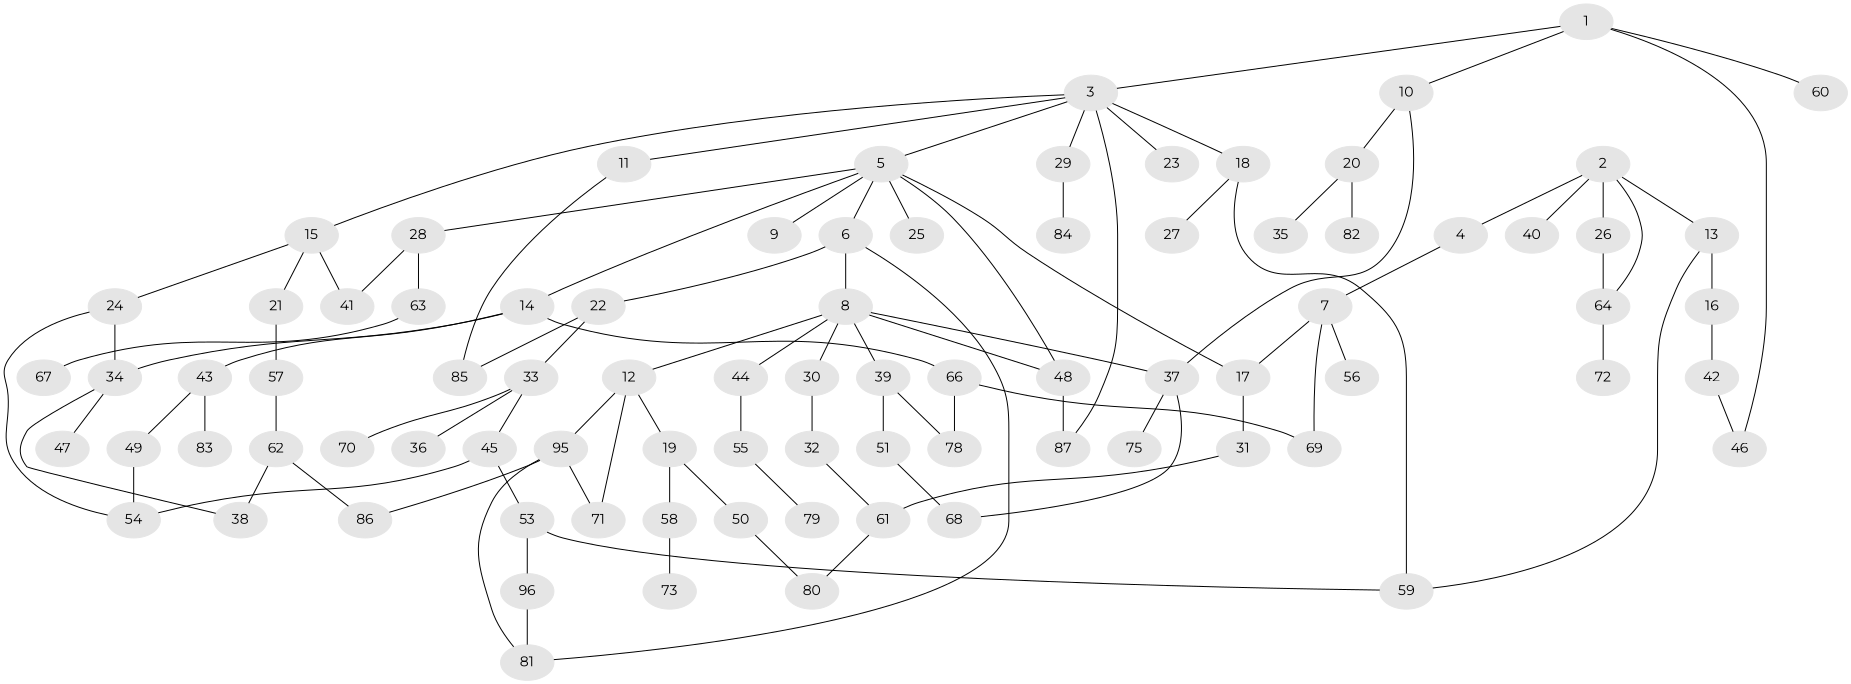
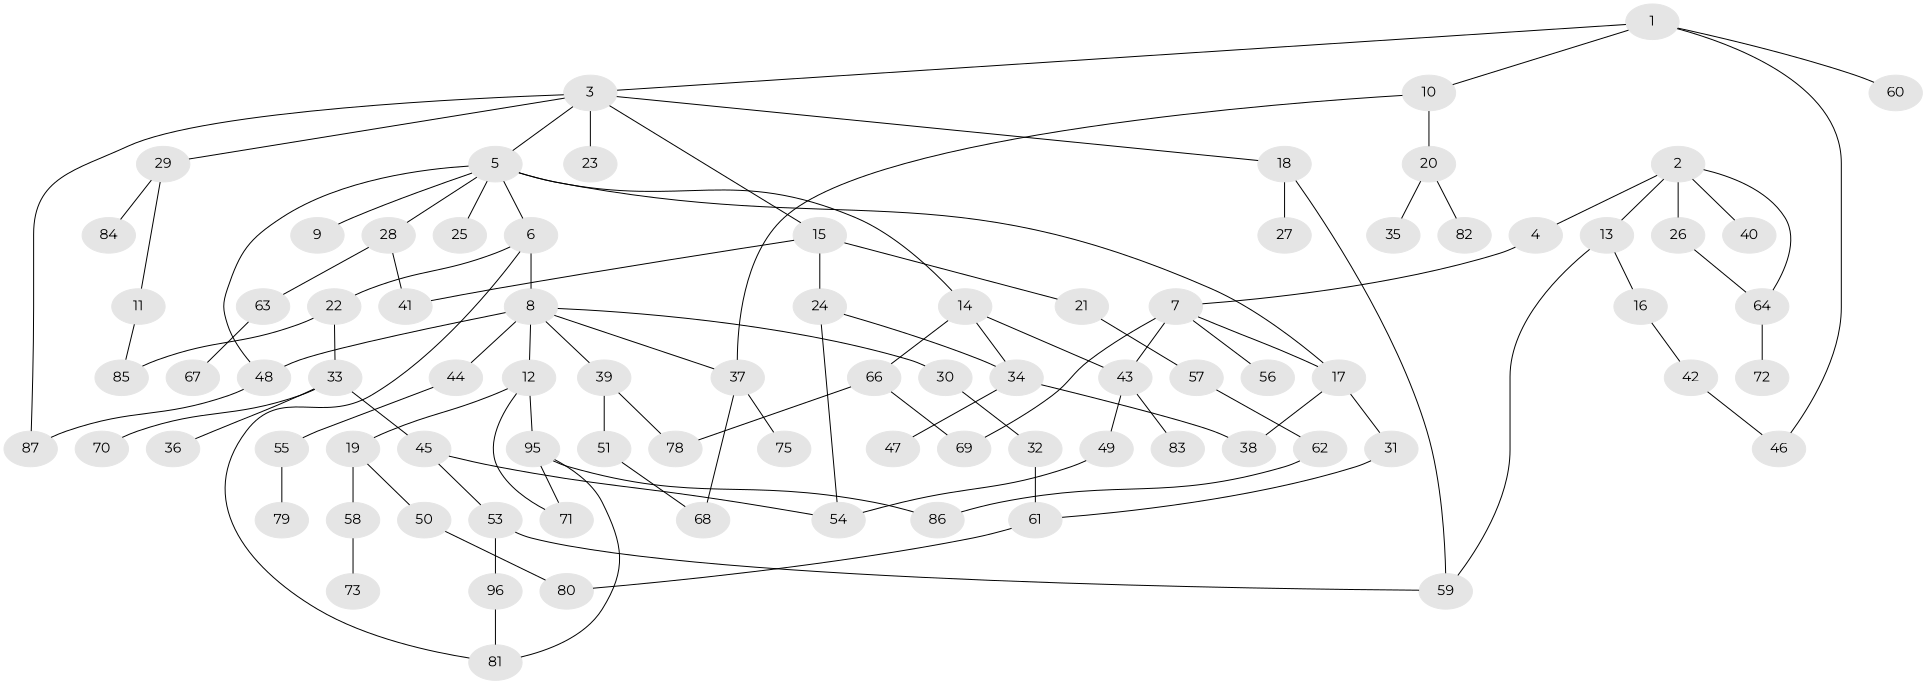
(858, 129) -> (151, 235)
none -> (1151, 341)
(258, 485) -> (1294, 413)
